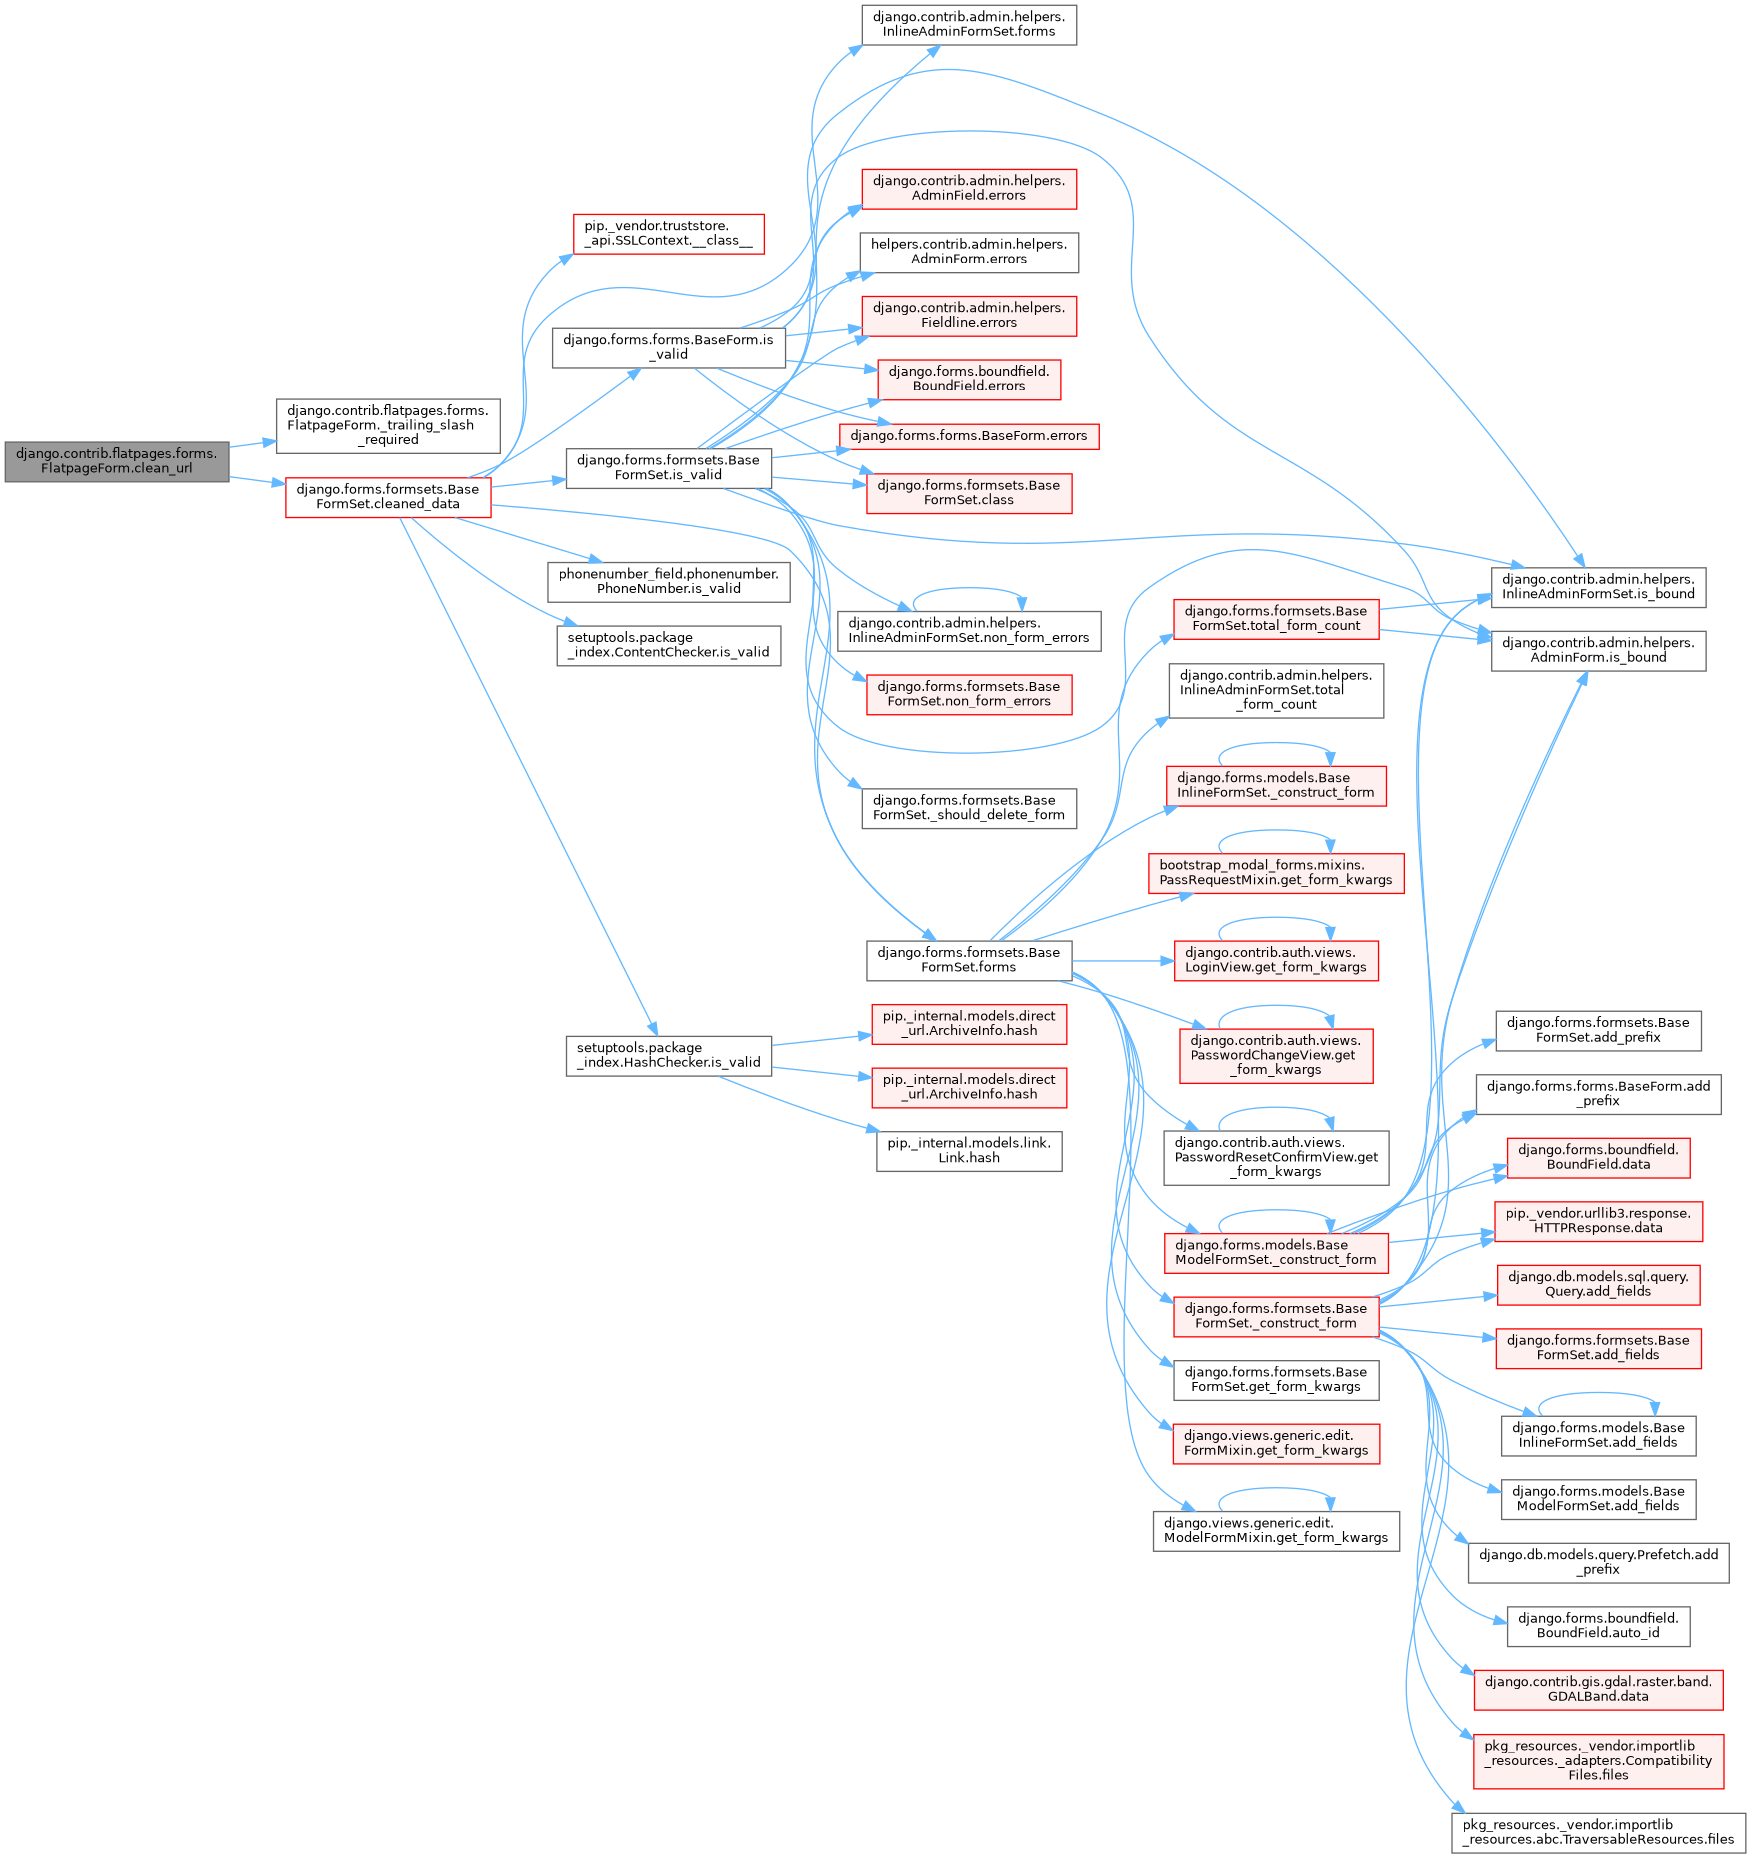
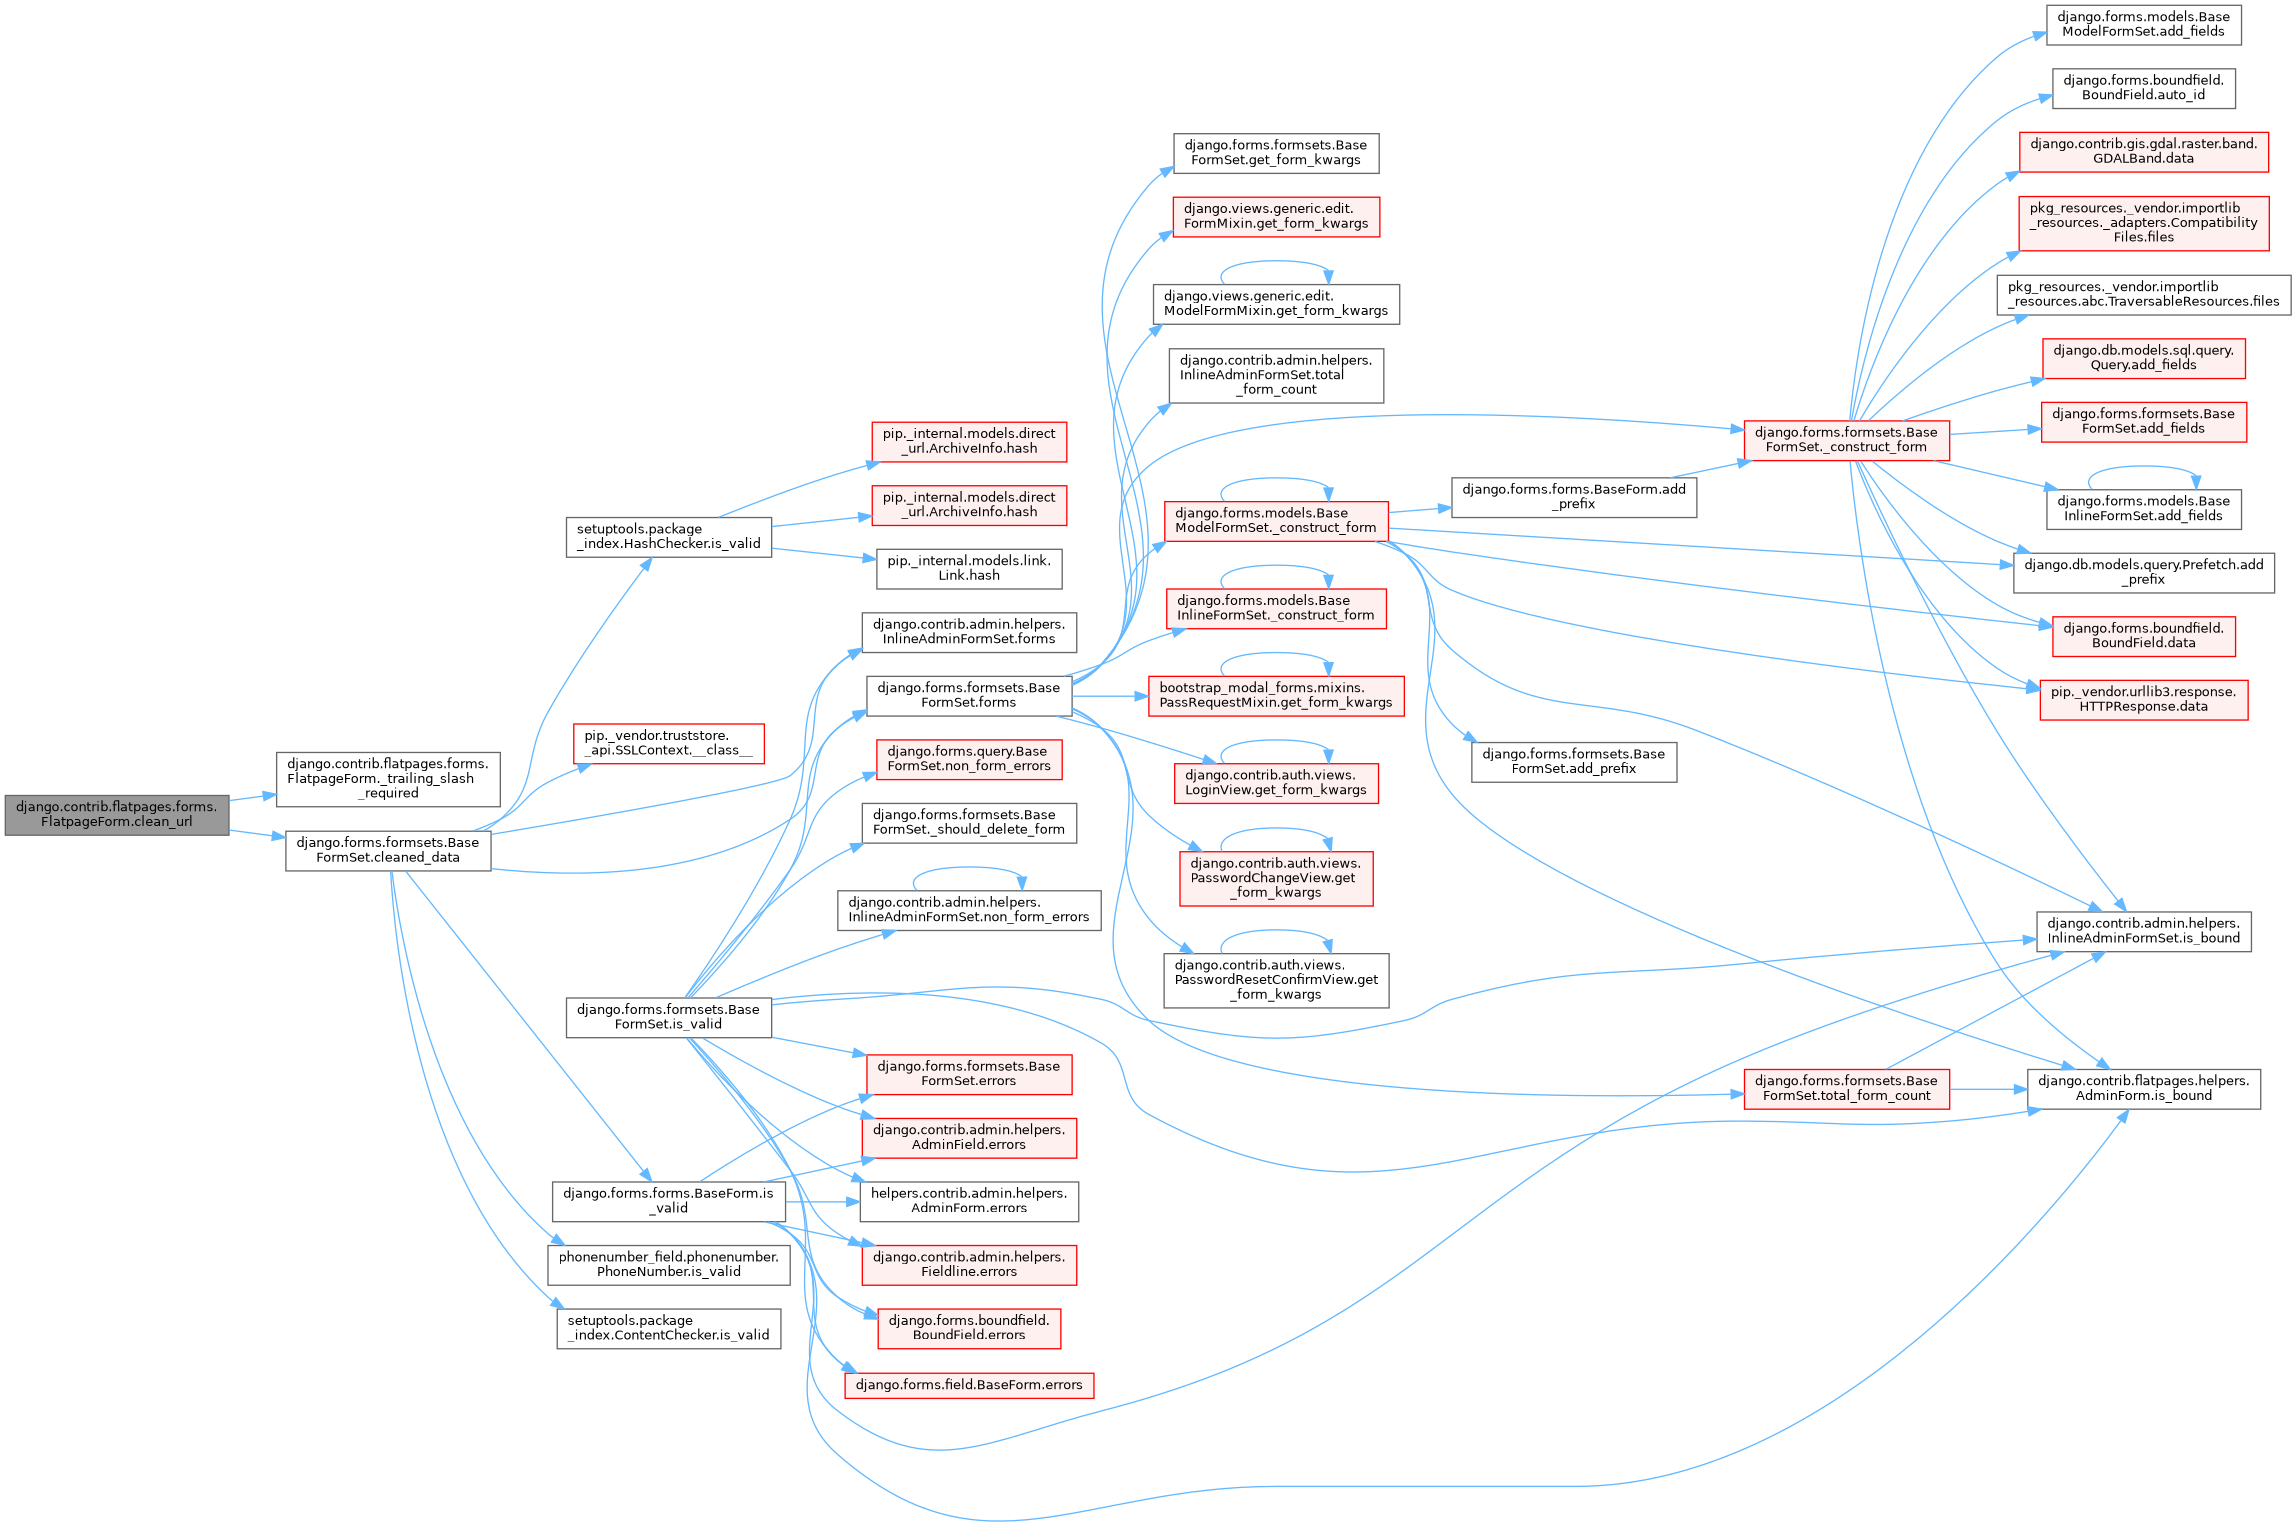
(970, 437) -> (970, 1386)
(522, 484) -> none
(970, 494) -> (970, 1075)
(388, 498) -> (388, 851)
none -> (1694, 546)
(1599, 651) -> (2144, 1089)
(970, 695) -> (970, 760)
(1428, 1213) -> (1704, 471)
